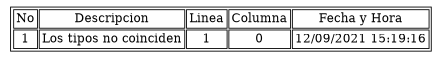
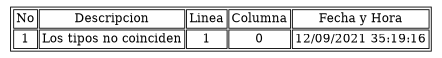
(361, 39) -> (361, 39)
